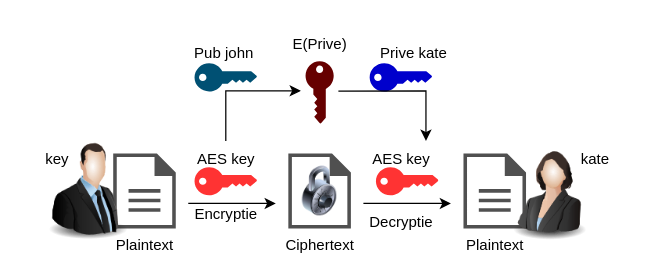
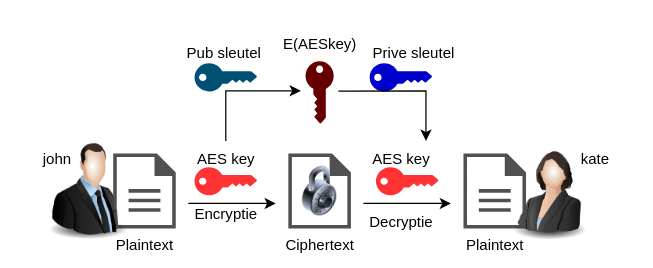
(320, 44) -> (320, 44)
(226, 53) -> (226, 53)
(414, 53) -> (414, 53)
(58, 159) -> (58, 159)
